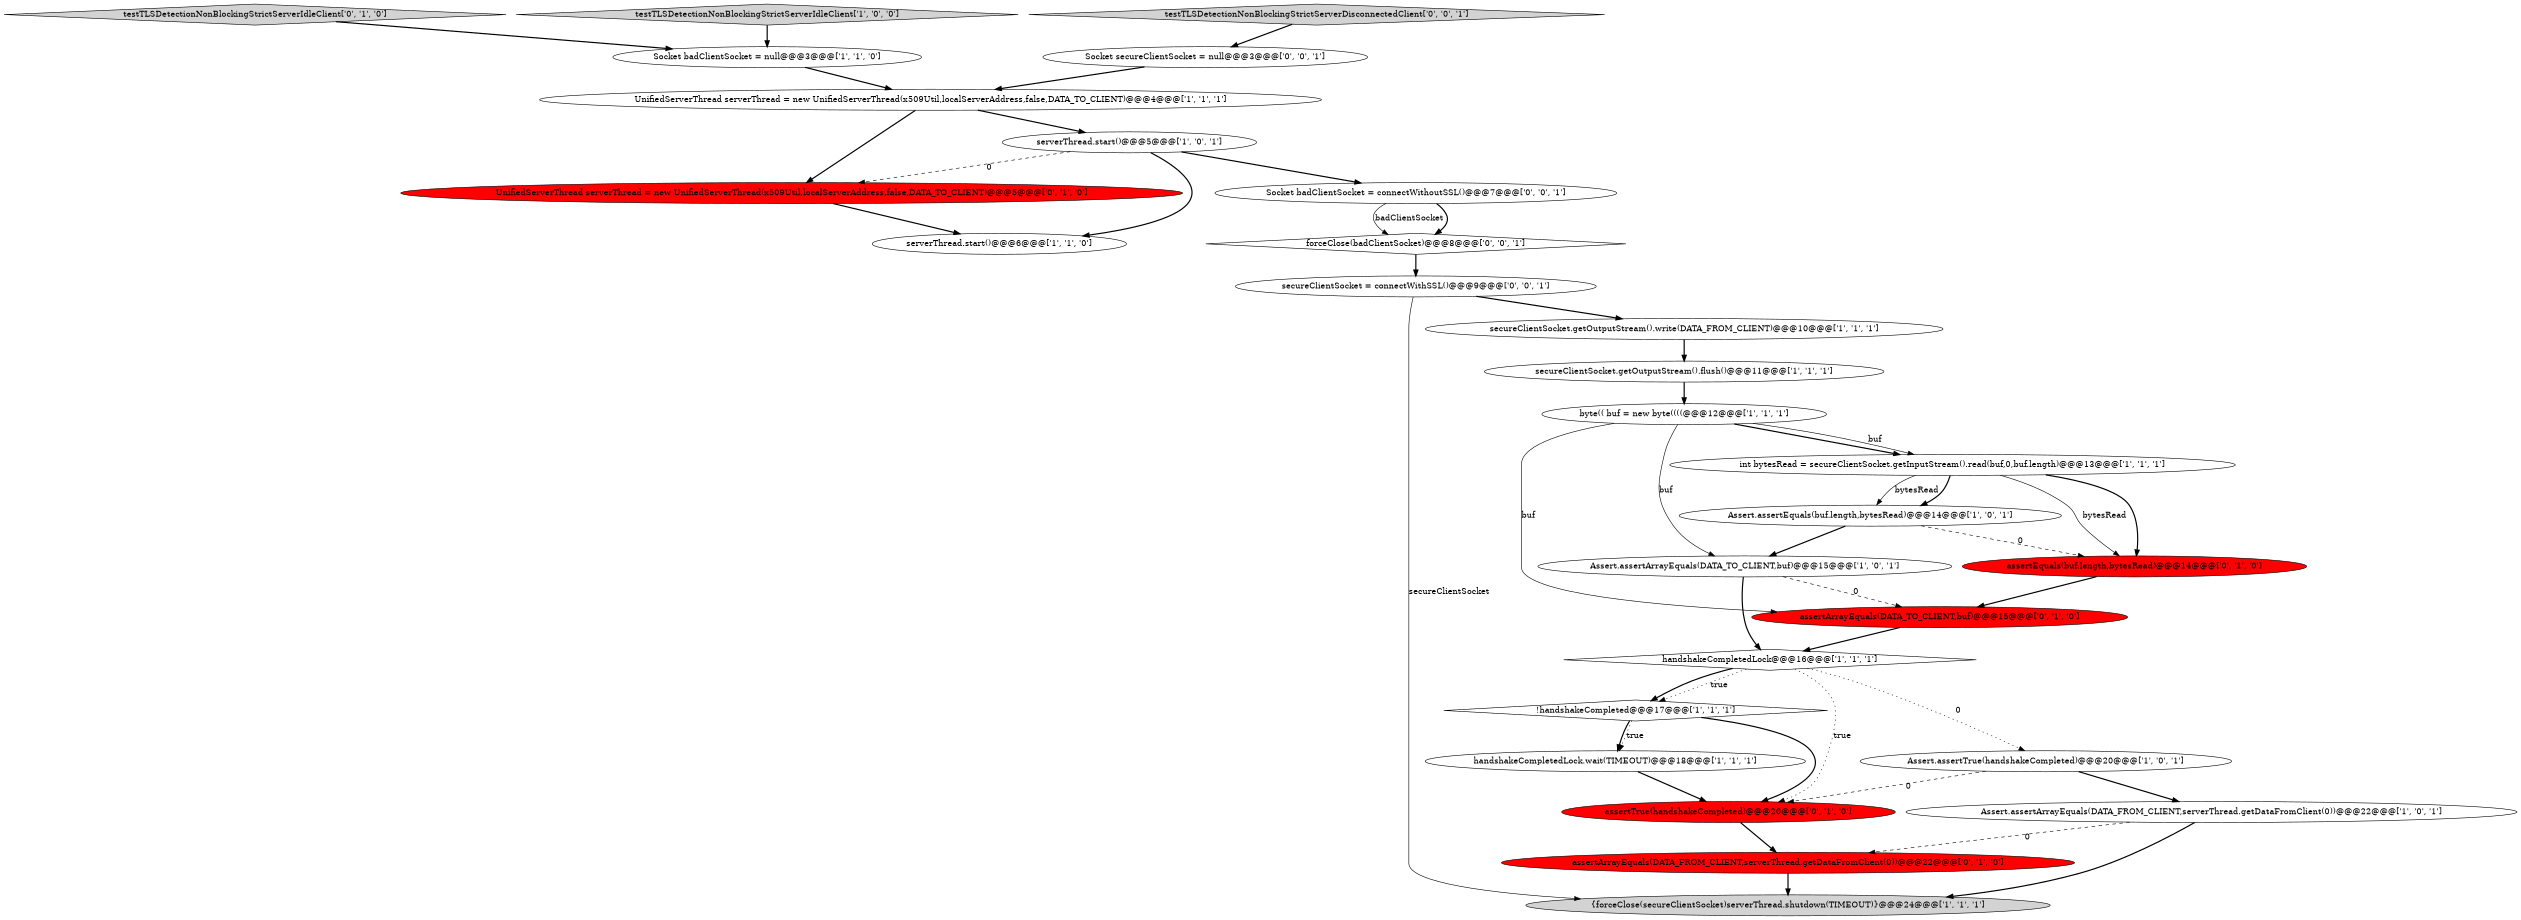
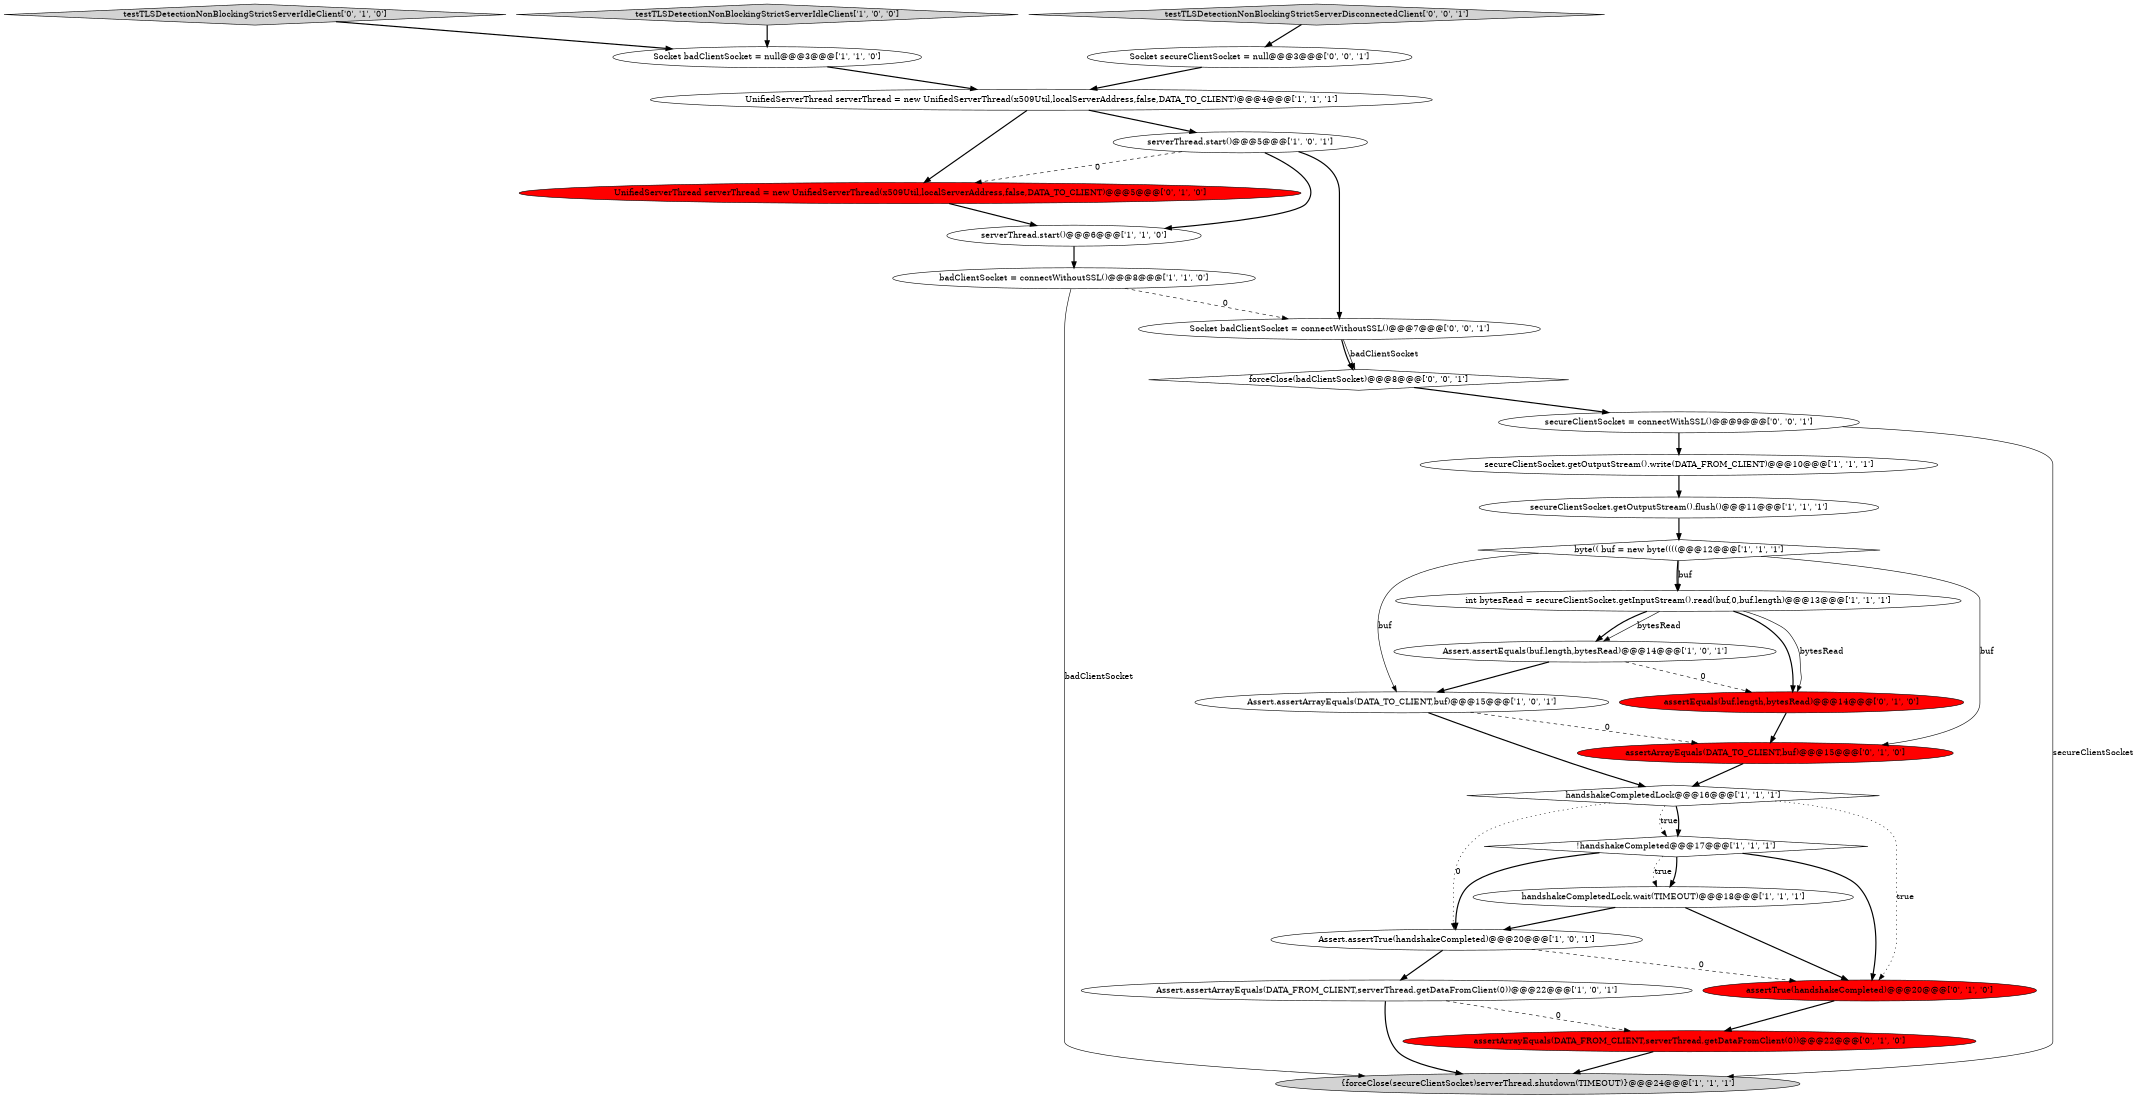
none -> (1074, 278)
(1684, 414) -> (1679, 550)
none -> (1512, 867)
none -> (1563, 918)
